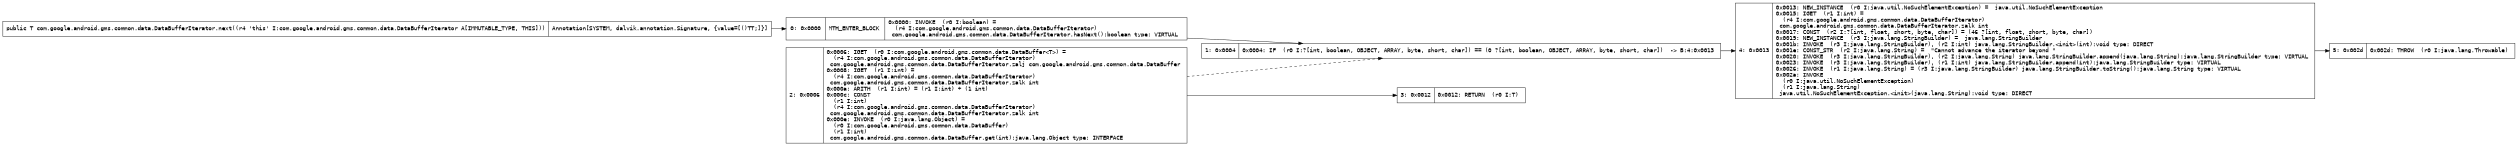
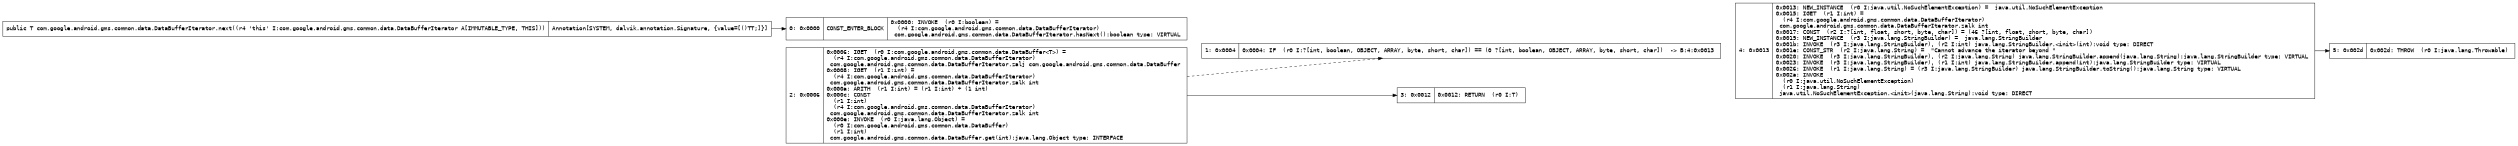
(854, 29) -> (855, 29)
(1243, 41) -> none
(1726, 51) -> none
